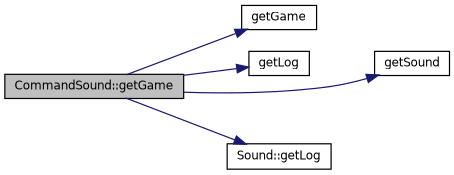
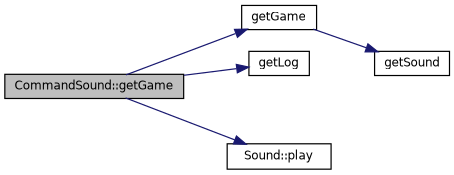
(276, 92) -> (340, 38)
(279, 156) -> (279, 156)
